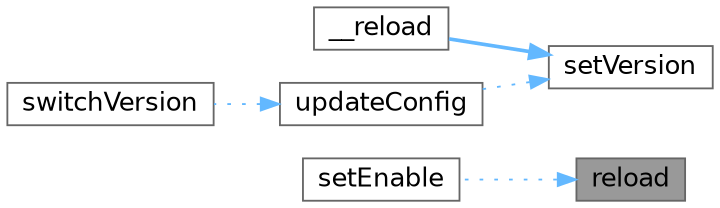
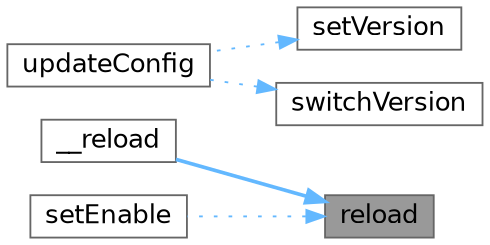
(489, 45) -> (241, 178)
(237, 104) -> (234, 83)
